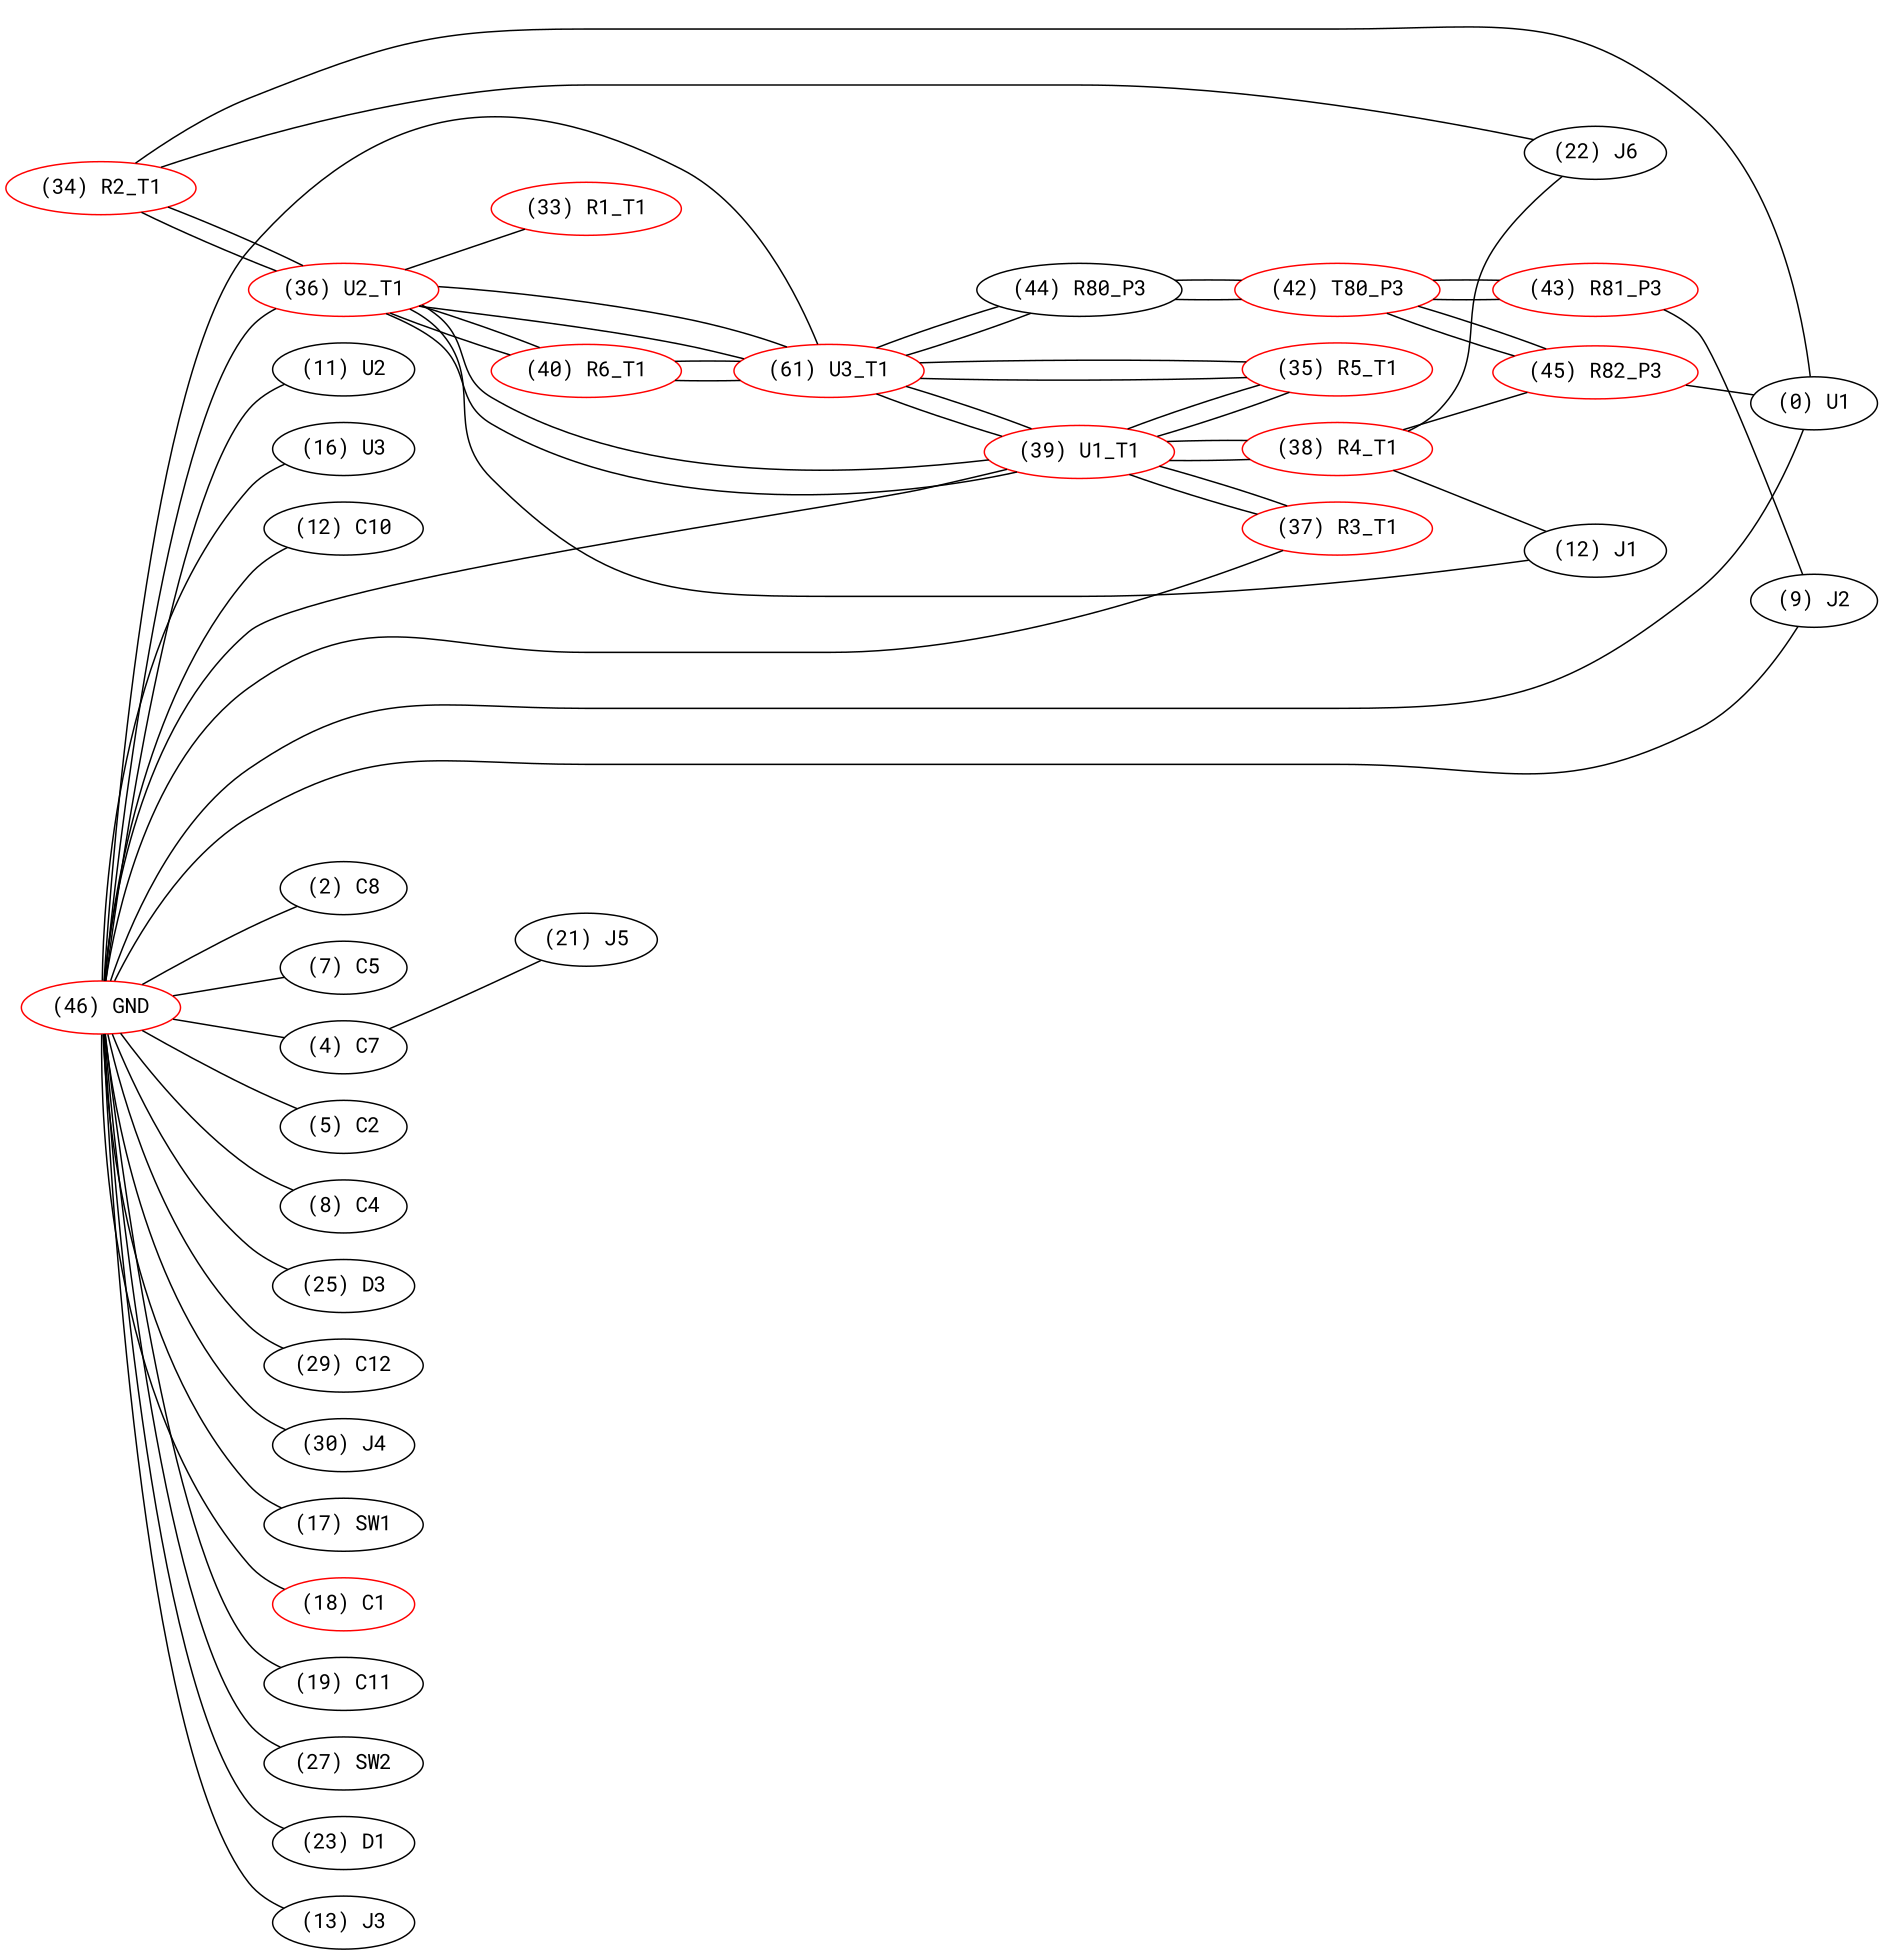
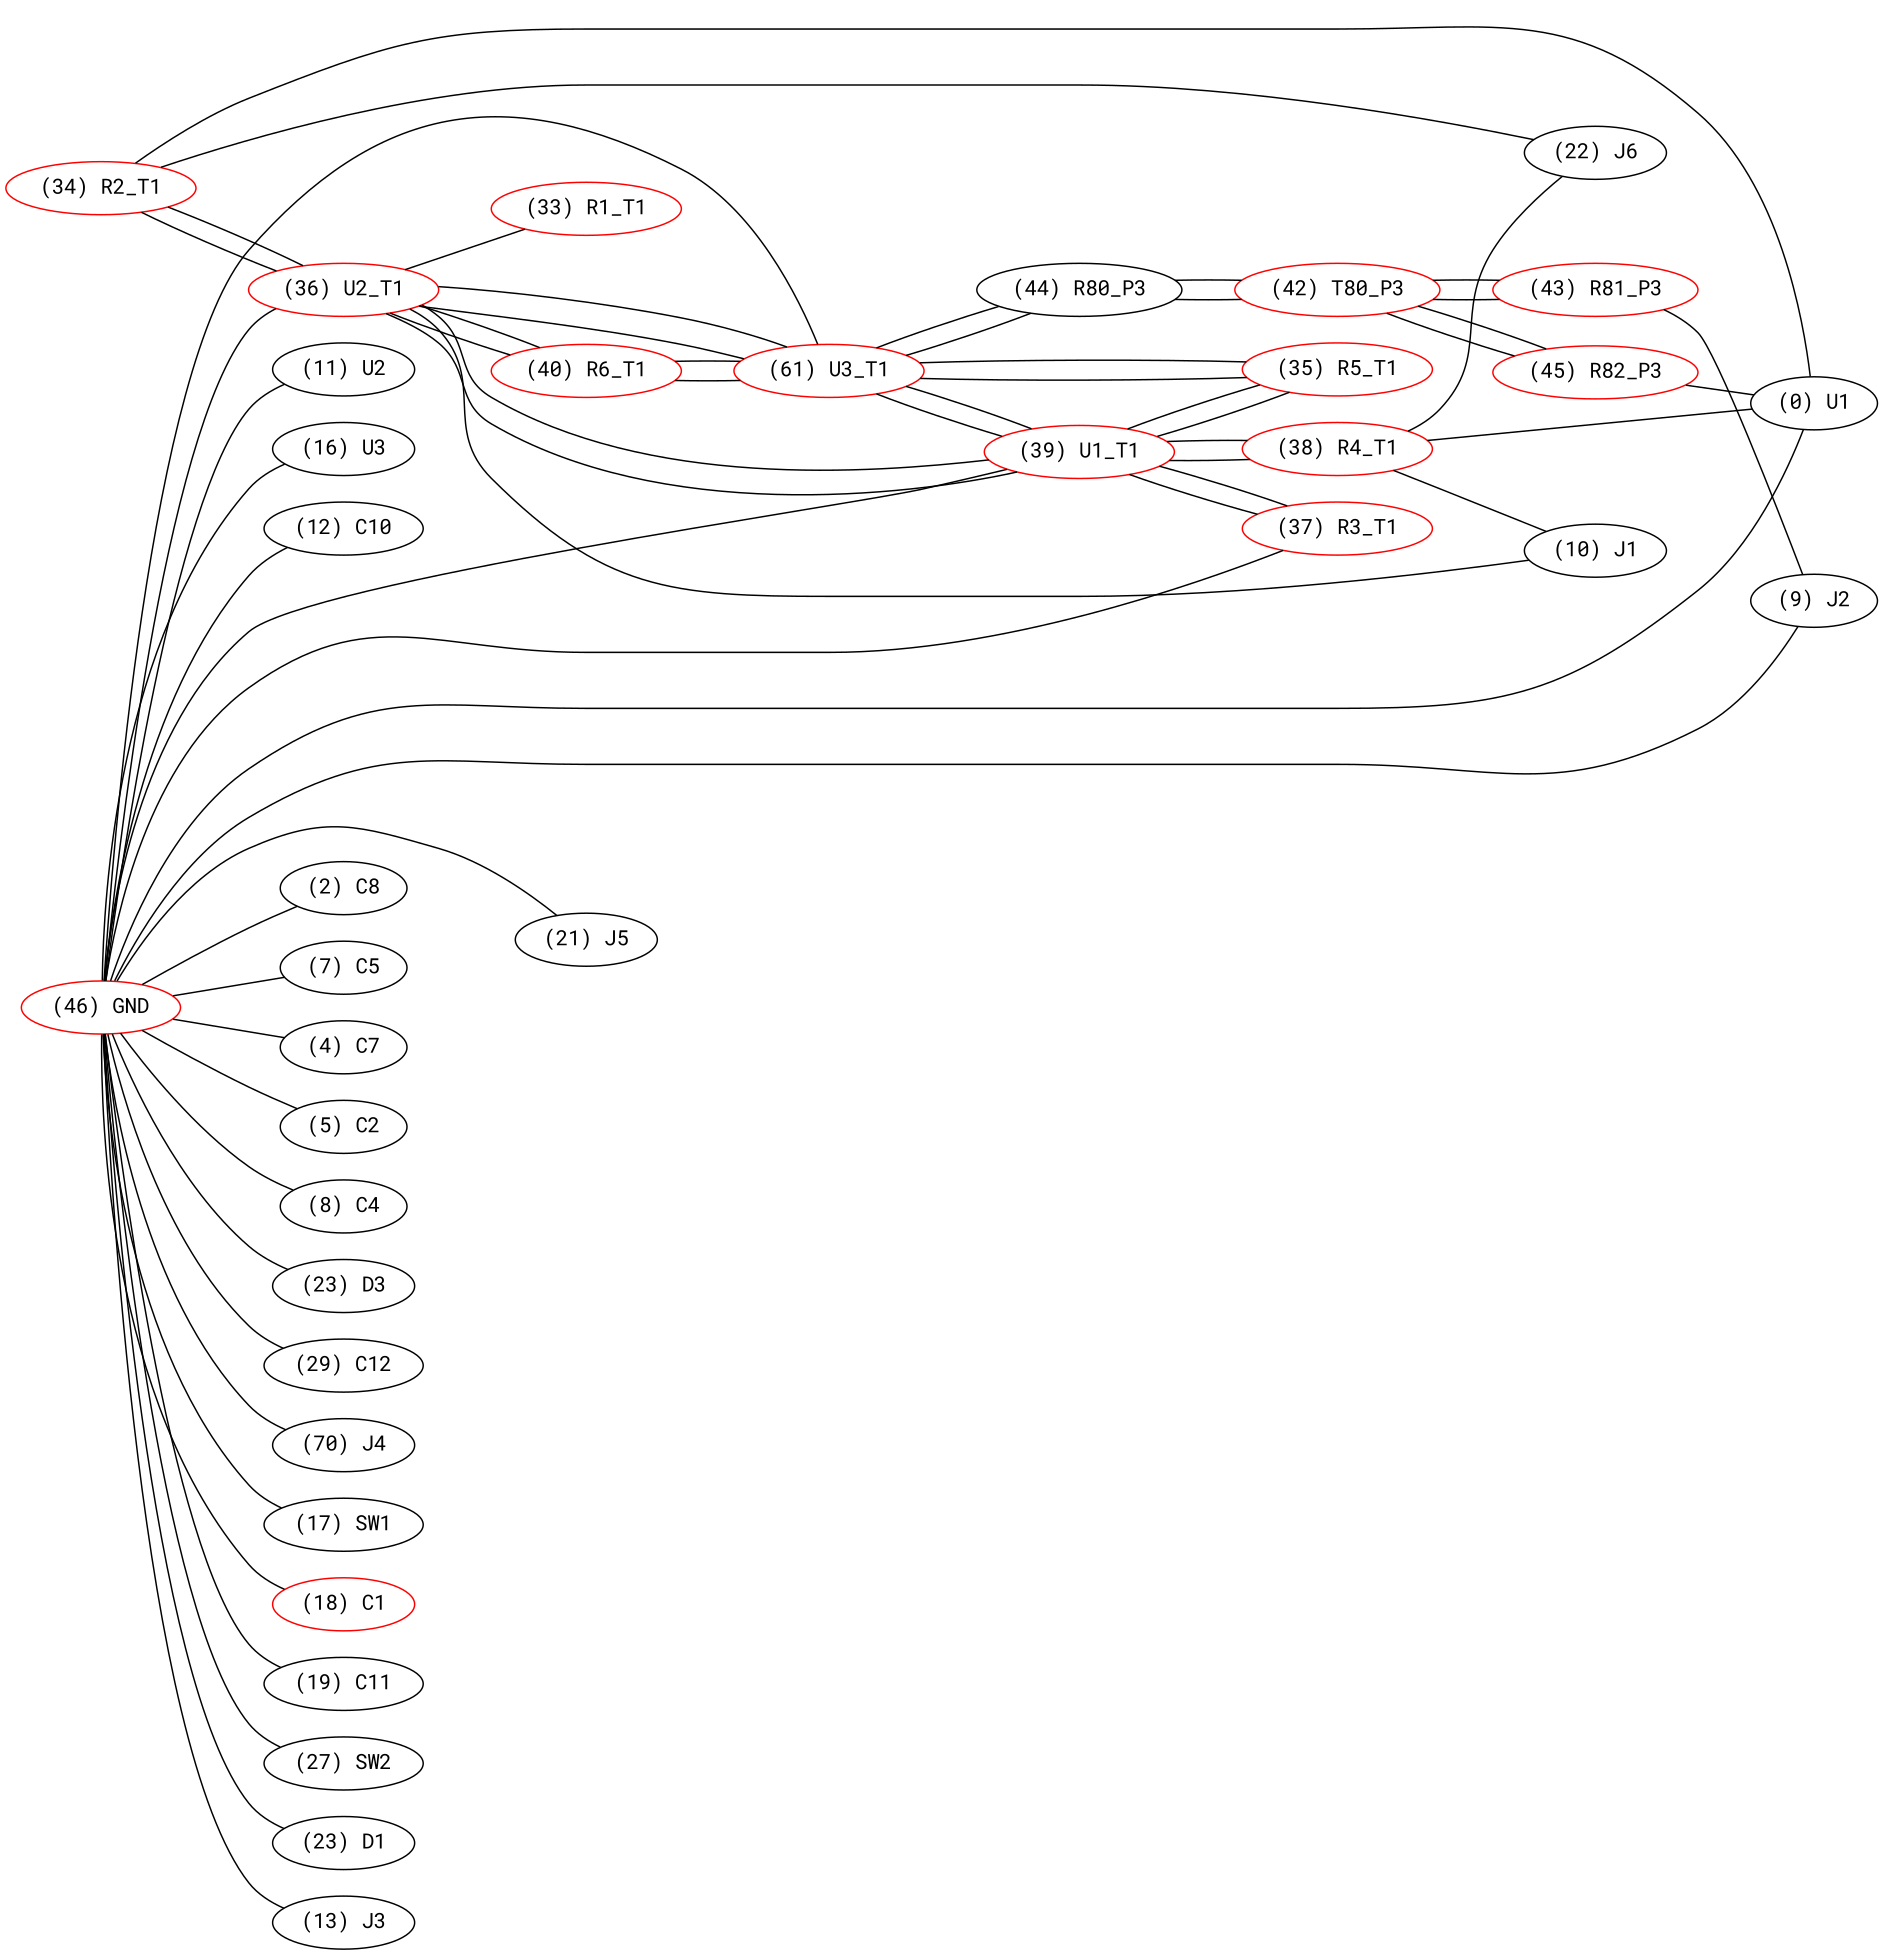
(1465, 411) -> (1590, 425)
(1595, 551) -> (1595, 551)
(465, 995) -> (317, 828)
(344, 1286) -> (344, 1286)
(344, 1445) -> (344, 1445)
